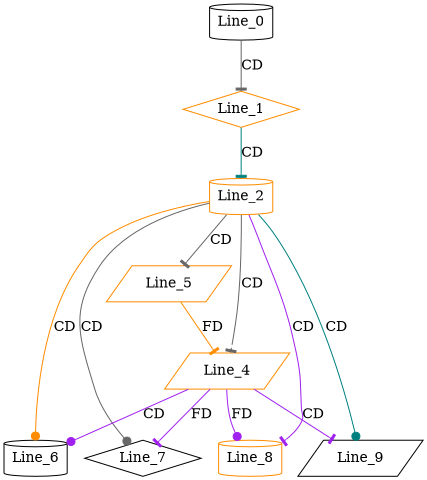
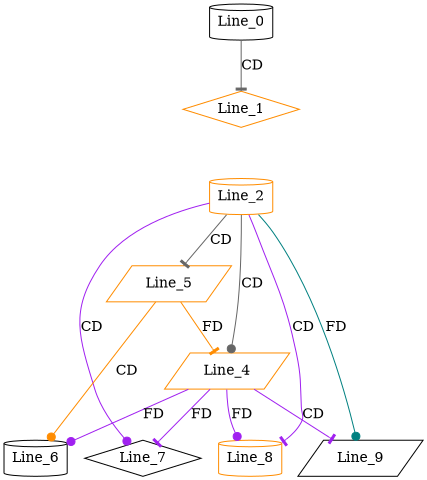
(241, 150) -> none
(73, 276) -> (105, 368)
(240, 280) -> (240, 280)
(86, 291) -> (86, 291)
(336, 327) -> (336, 327)
(154, 415) -> (154, 415)
